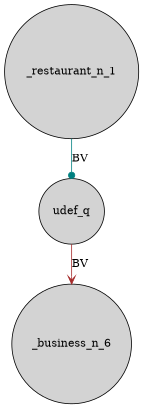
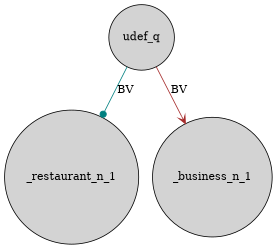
(72, 155) -> (116, 89)
(72, 344) -> (212, 177)
